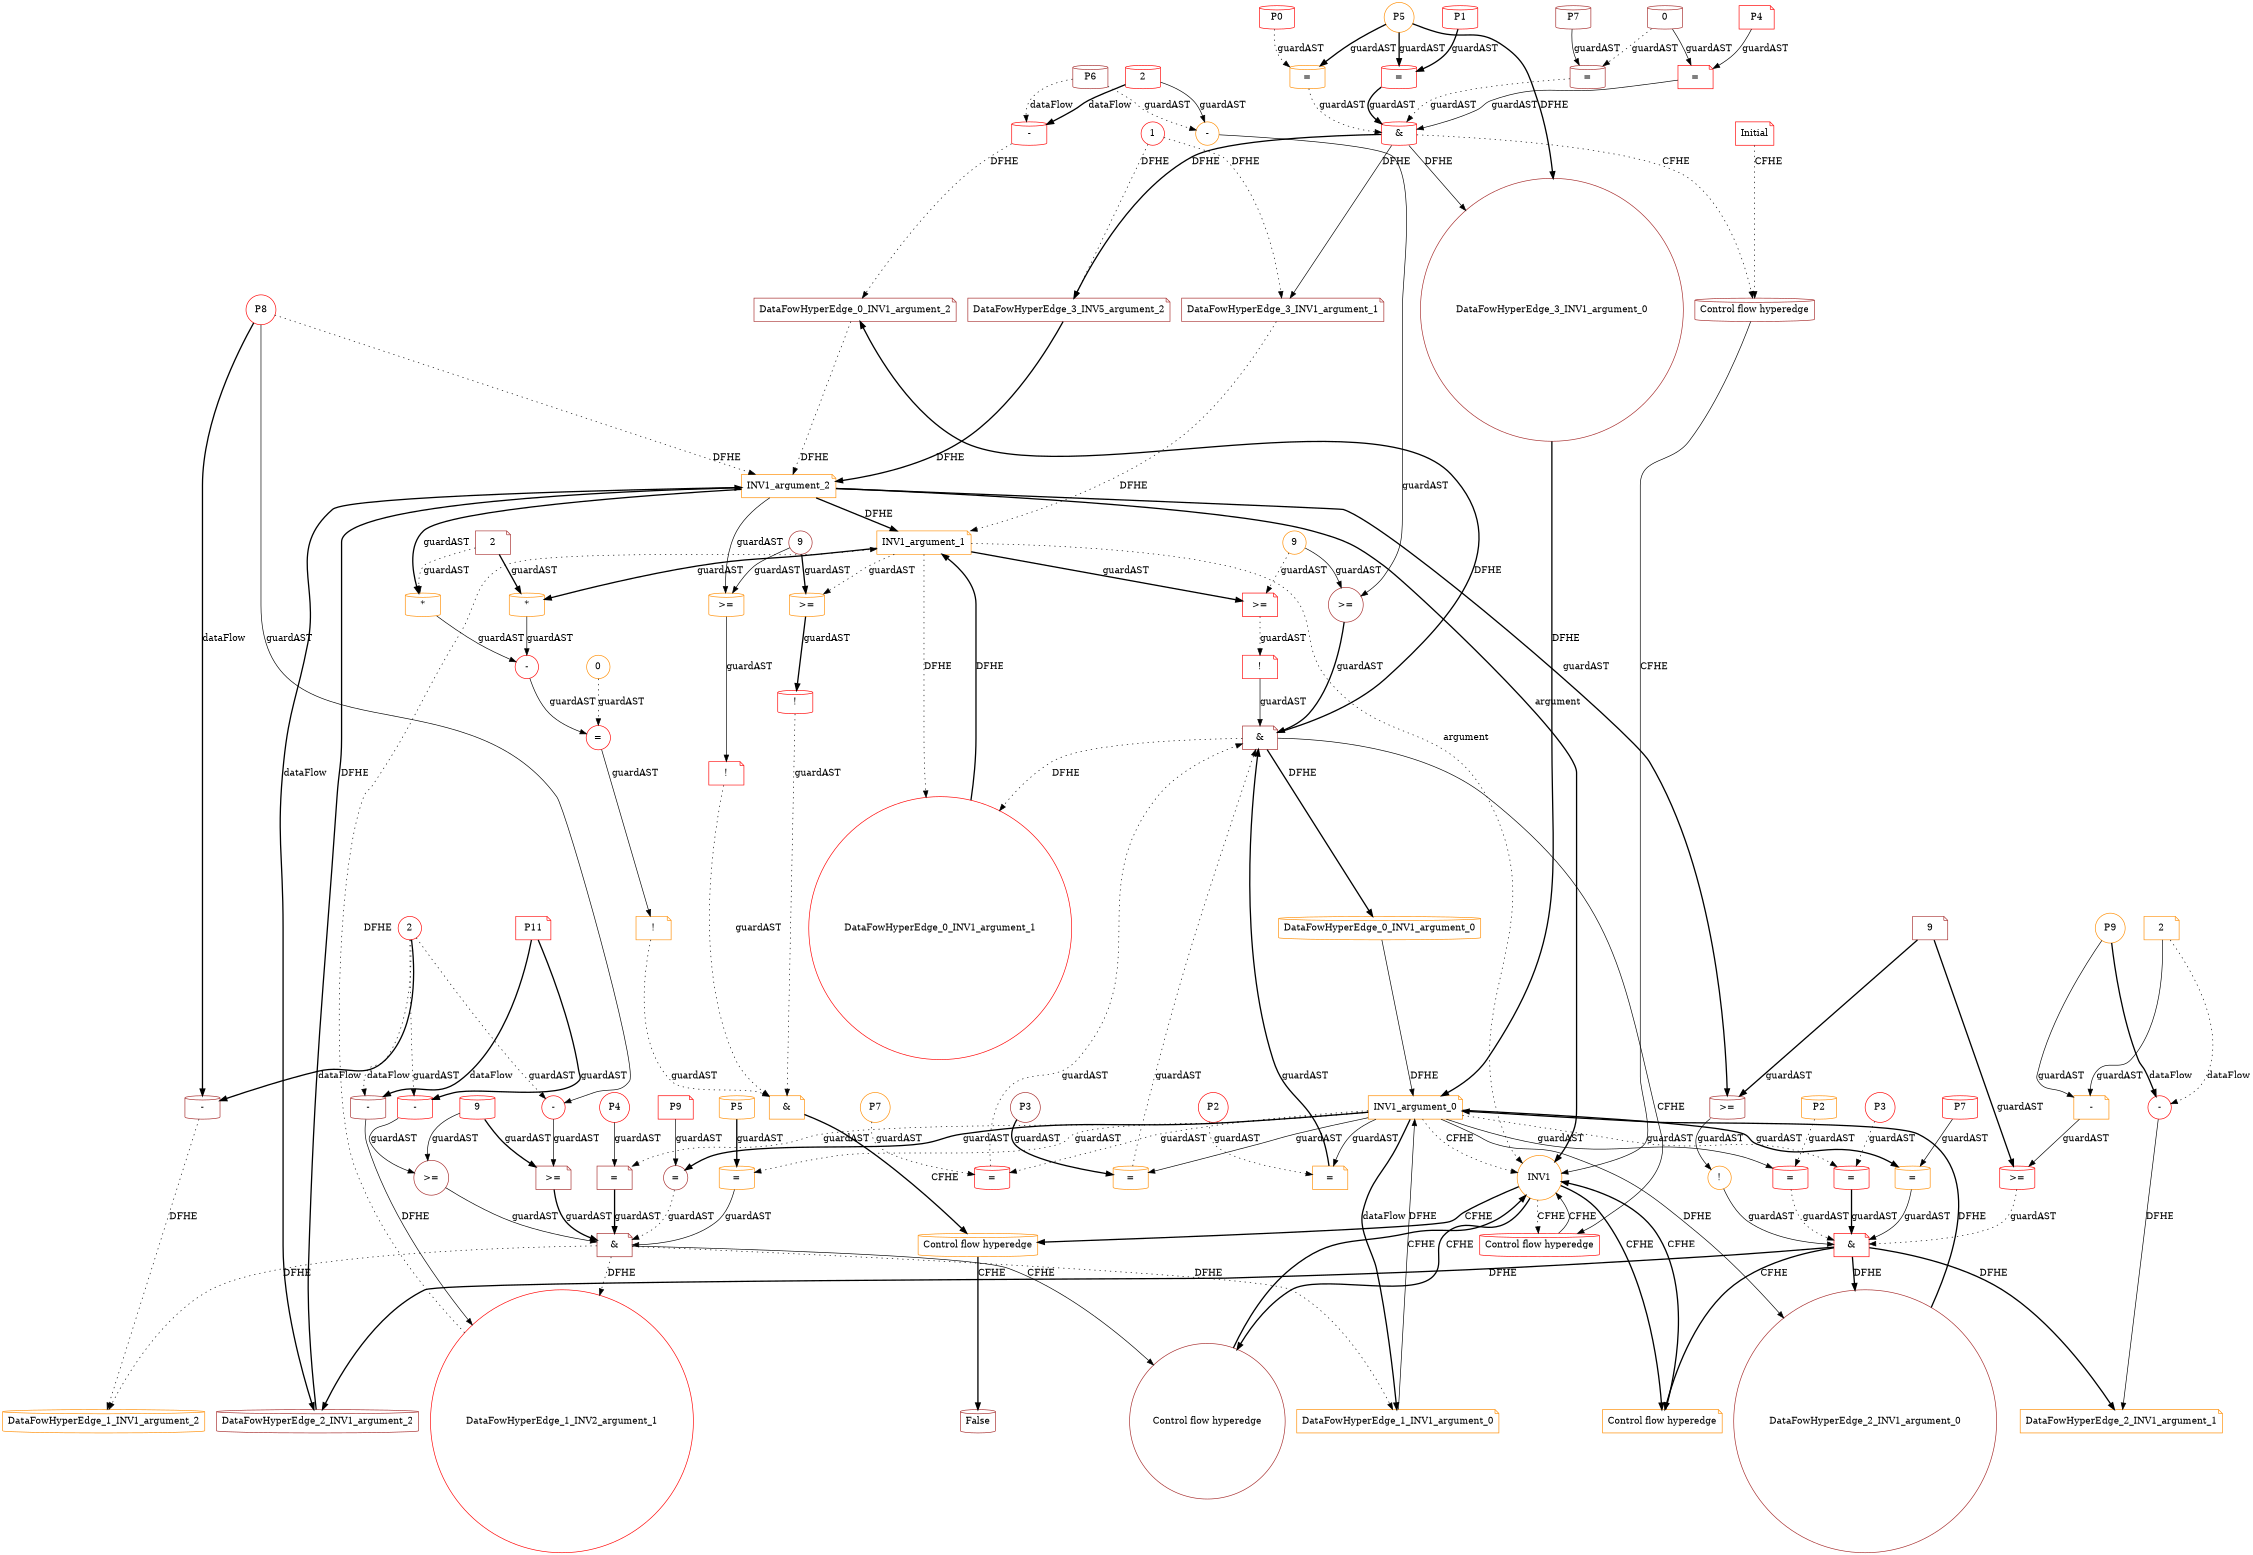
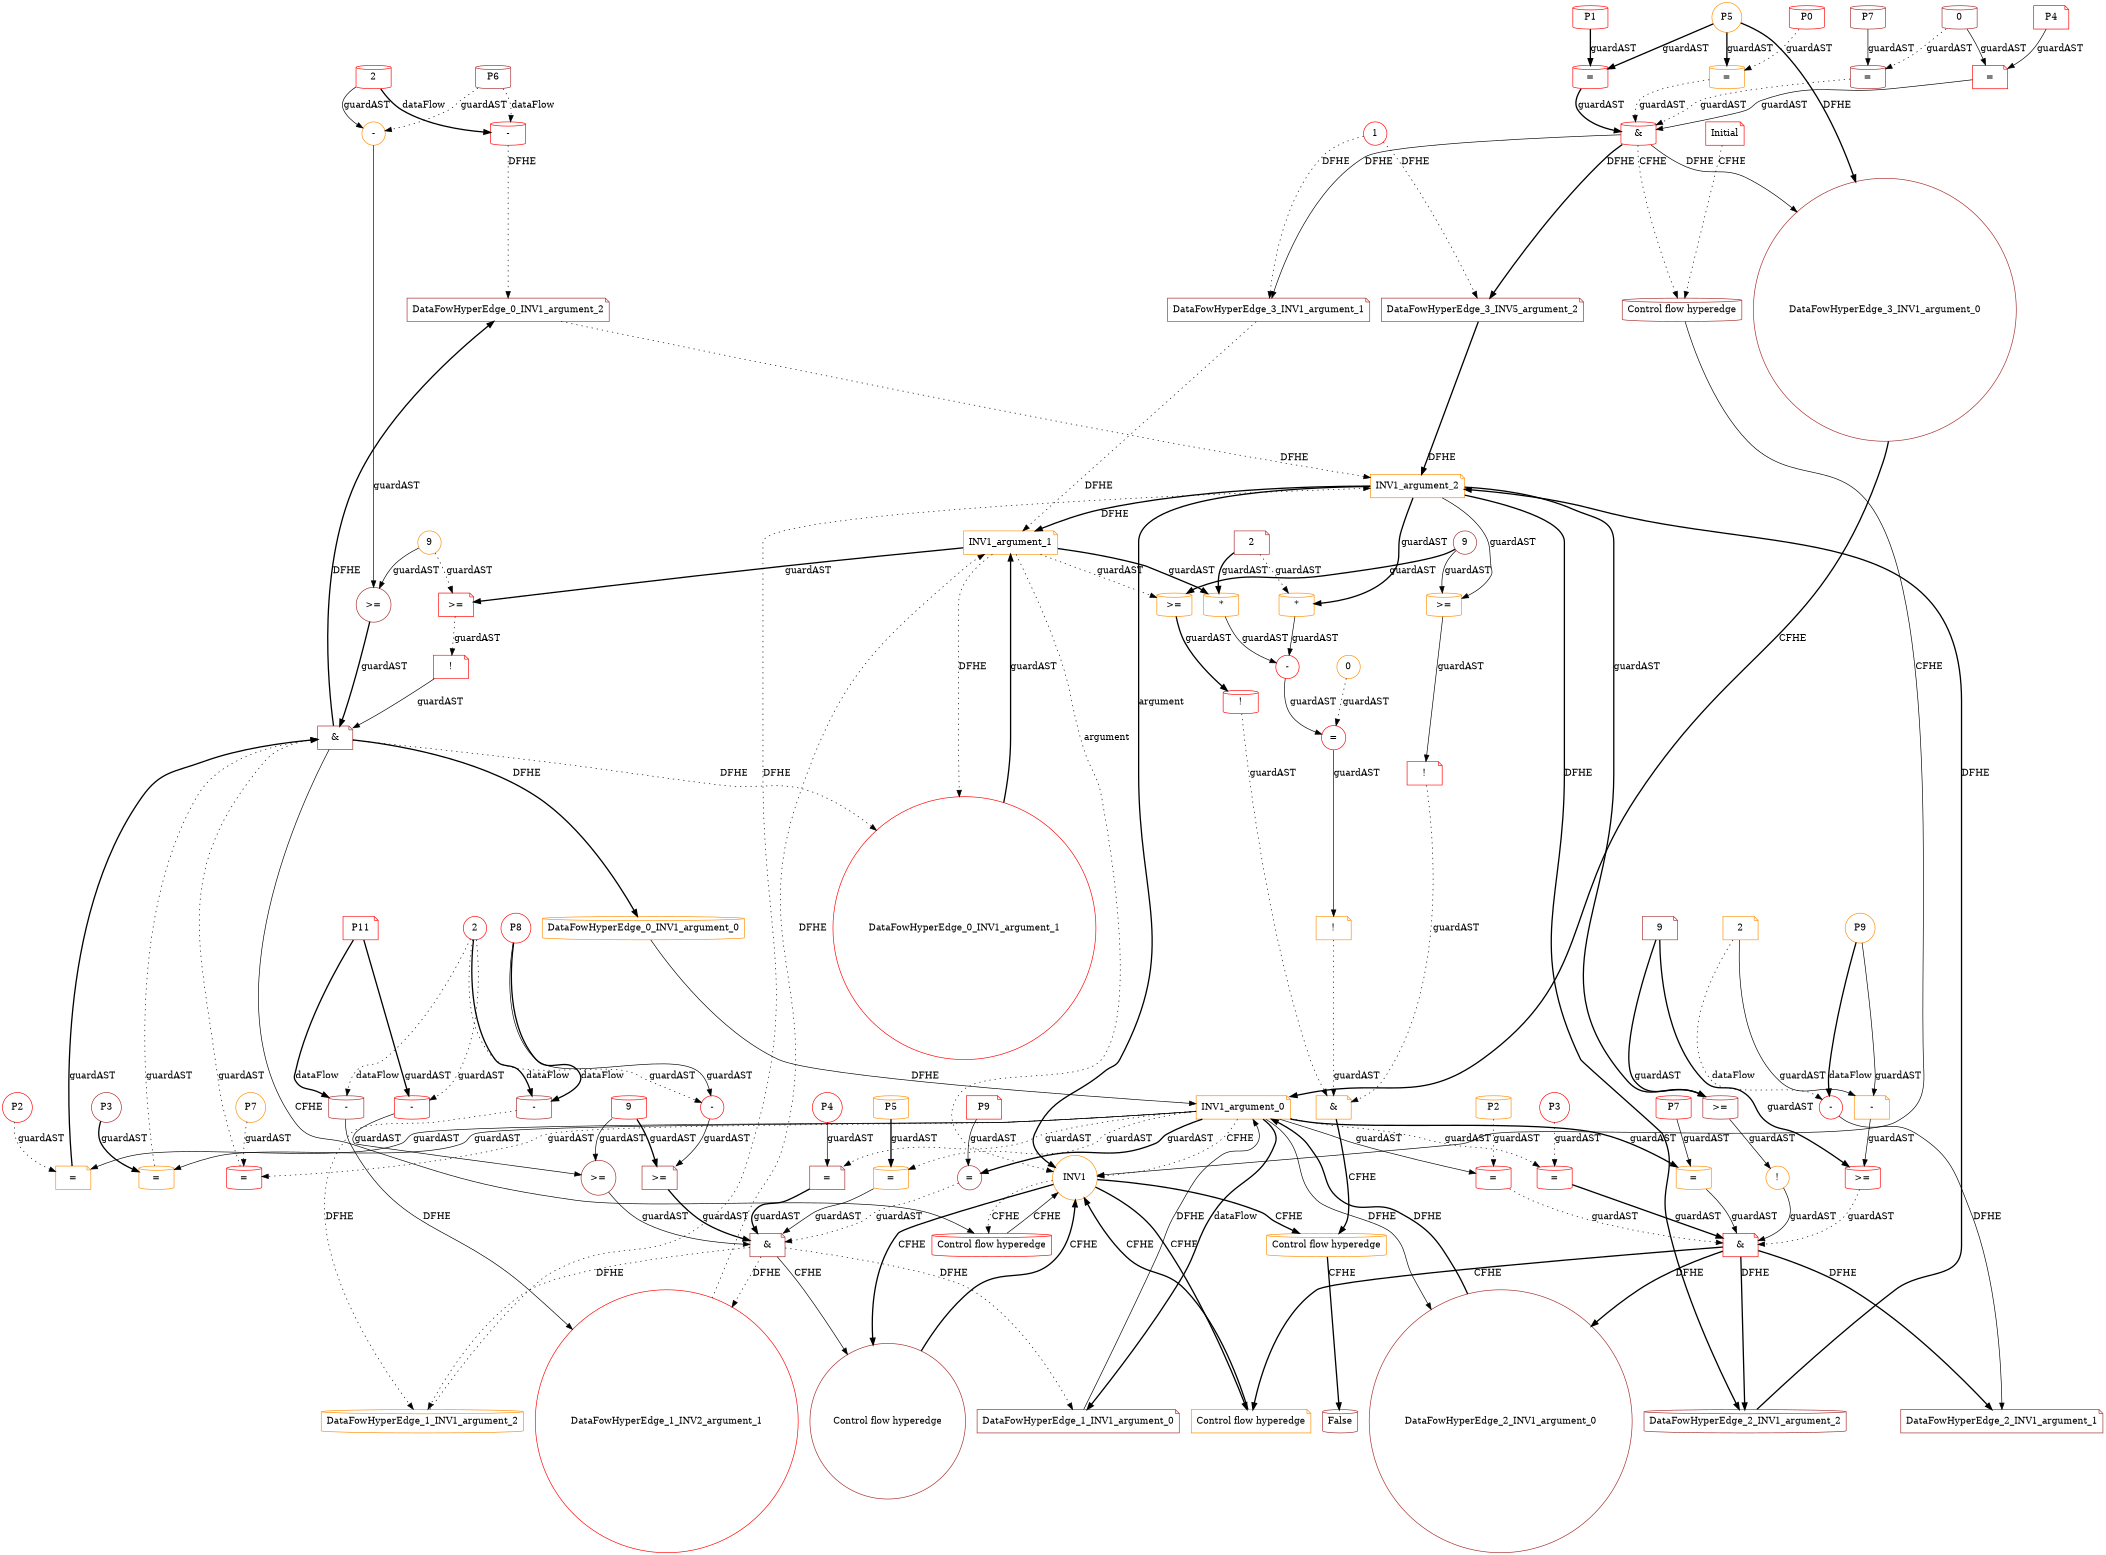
(512, 394) -> (763, 762)
(1566, 639) -> (1793, 639)
(990, 667) -> (1034, 667)
(305, 773) -> (1579, 773)
(1398, 1421) -> (1078, 1421)
(2121, 1421) -> (2002, 1421)
